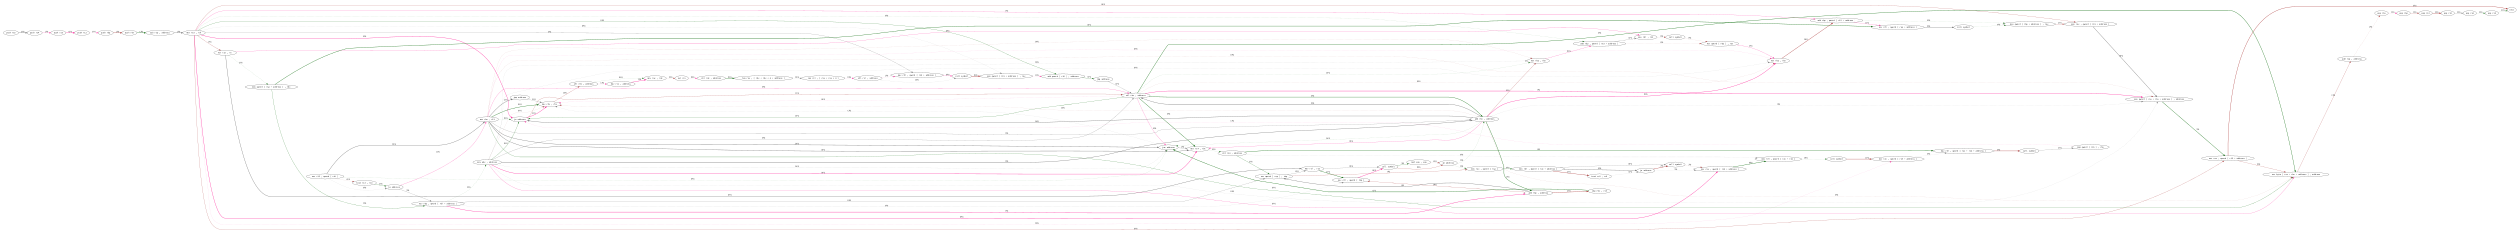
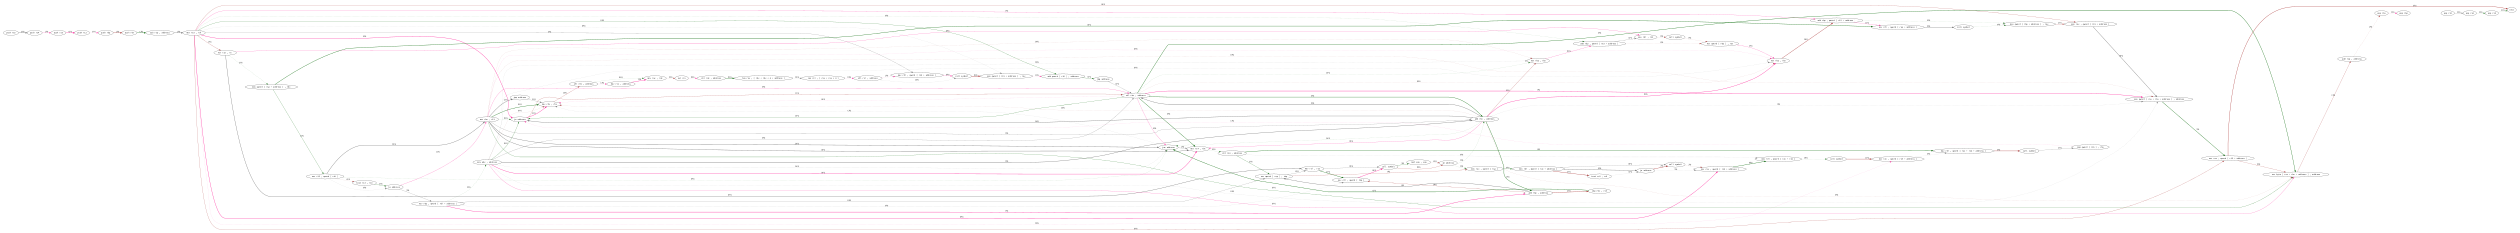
(2426, 13) -> none
(316, 188) -> (298, 131)
